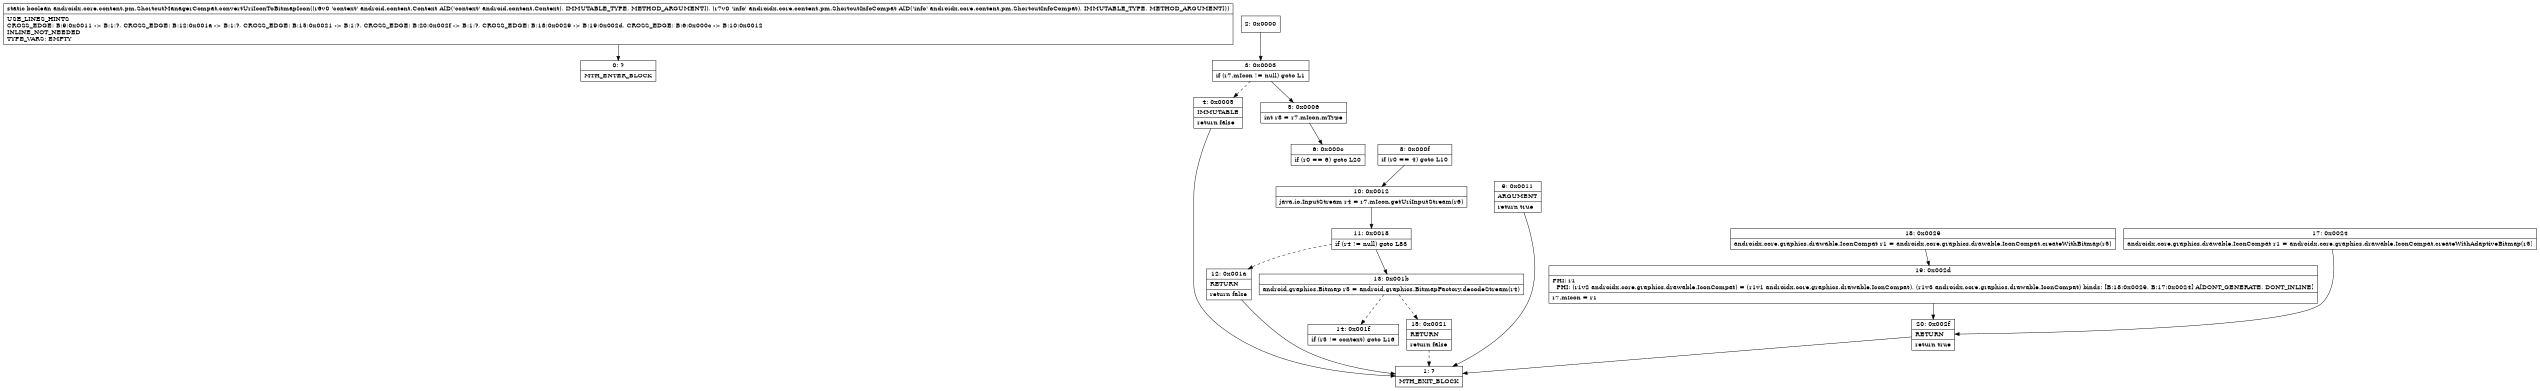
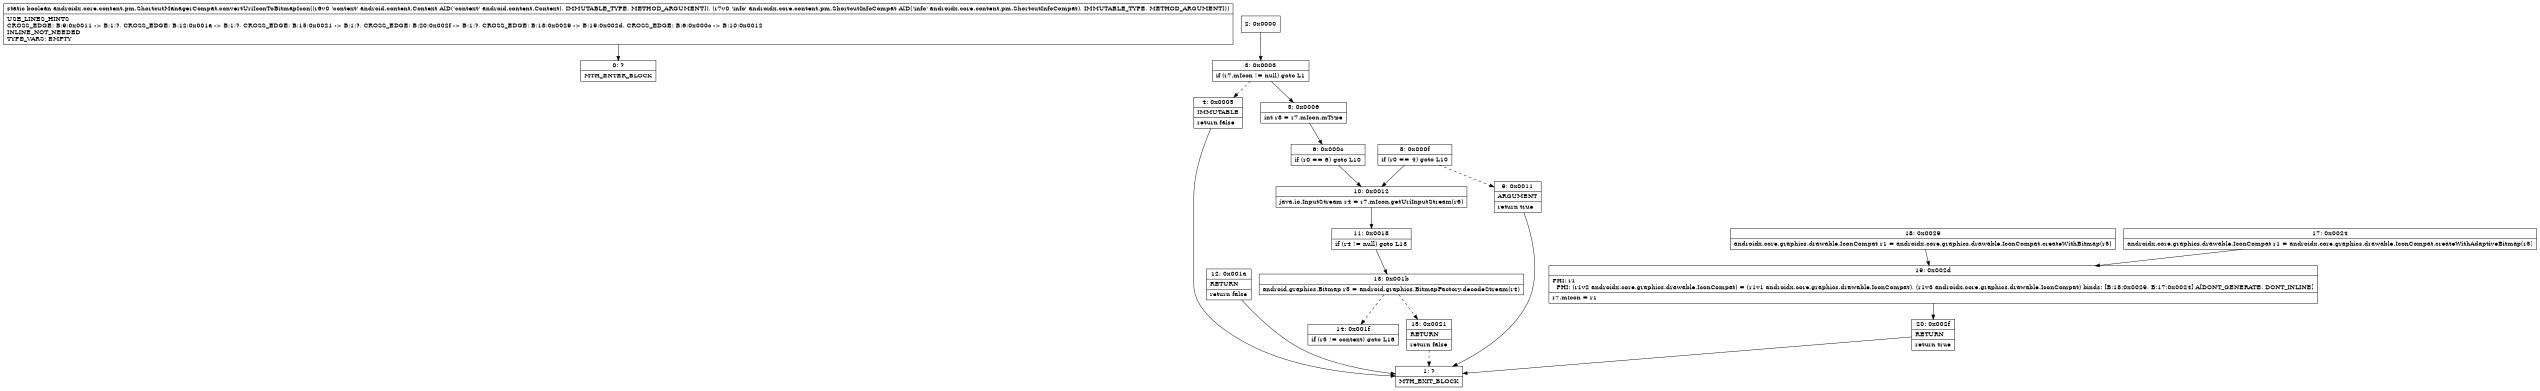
(1328, 160) -> (1328, 160)
none -> (1348, 174)
none -> (1465, 175)
(1371, 244) -> (1371, 244)
(1291, 253) -> none
(2170, 327) -> (2171, 257)
